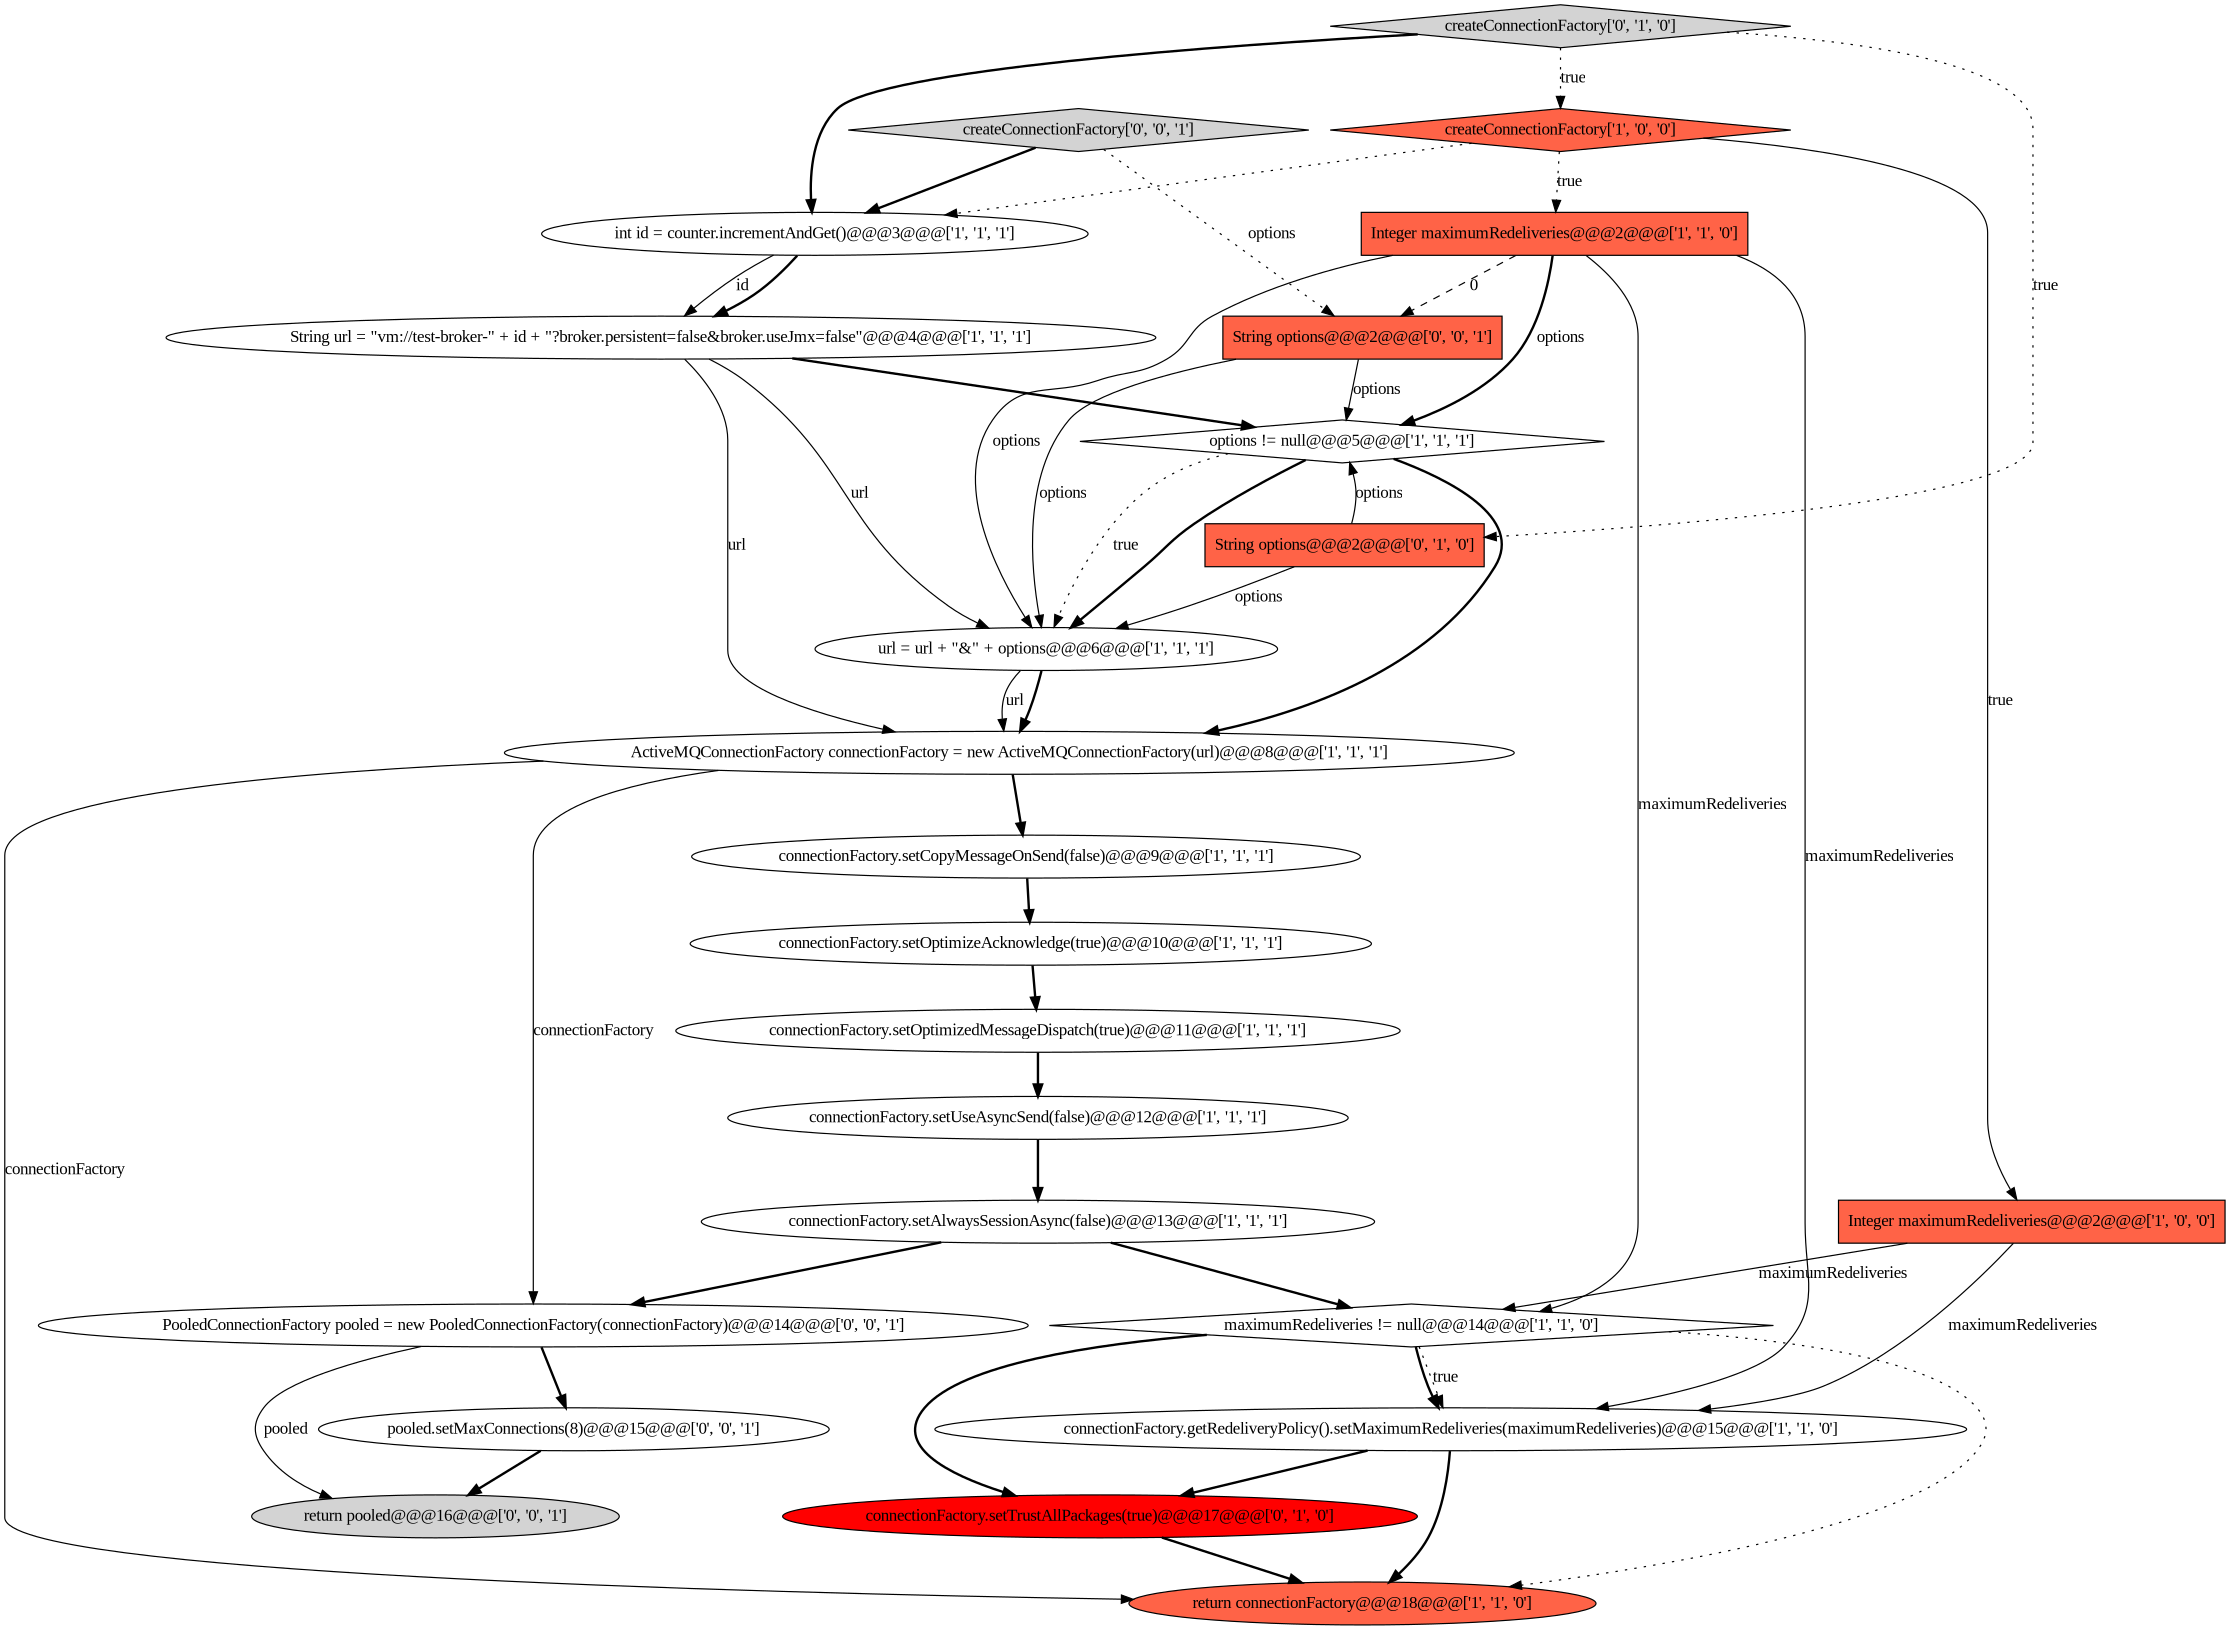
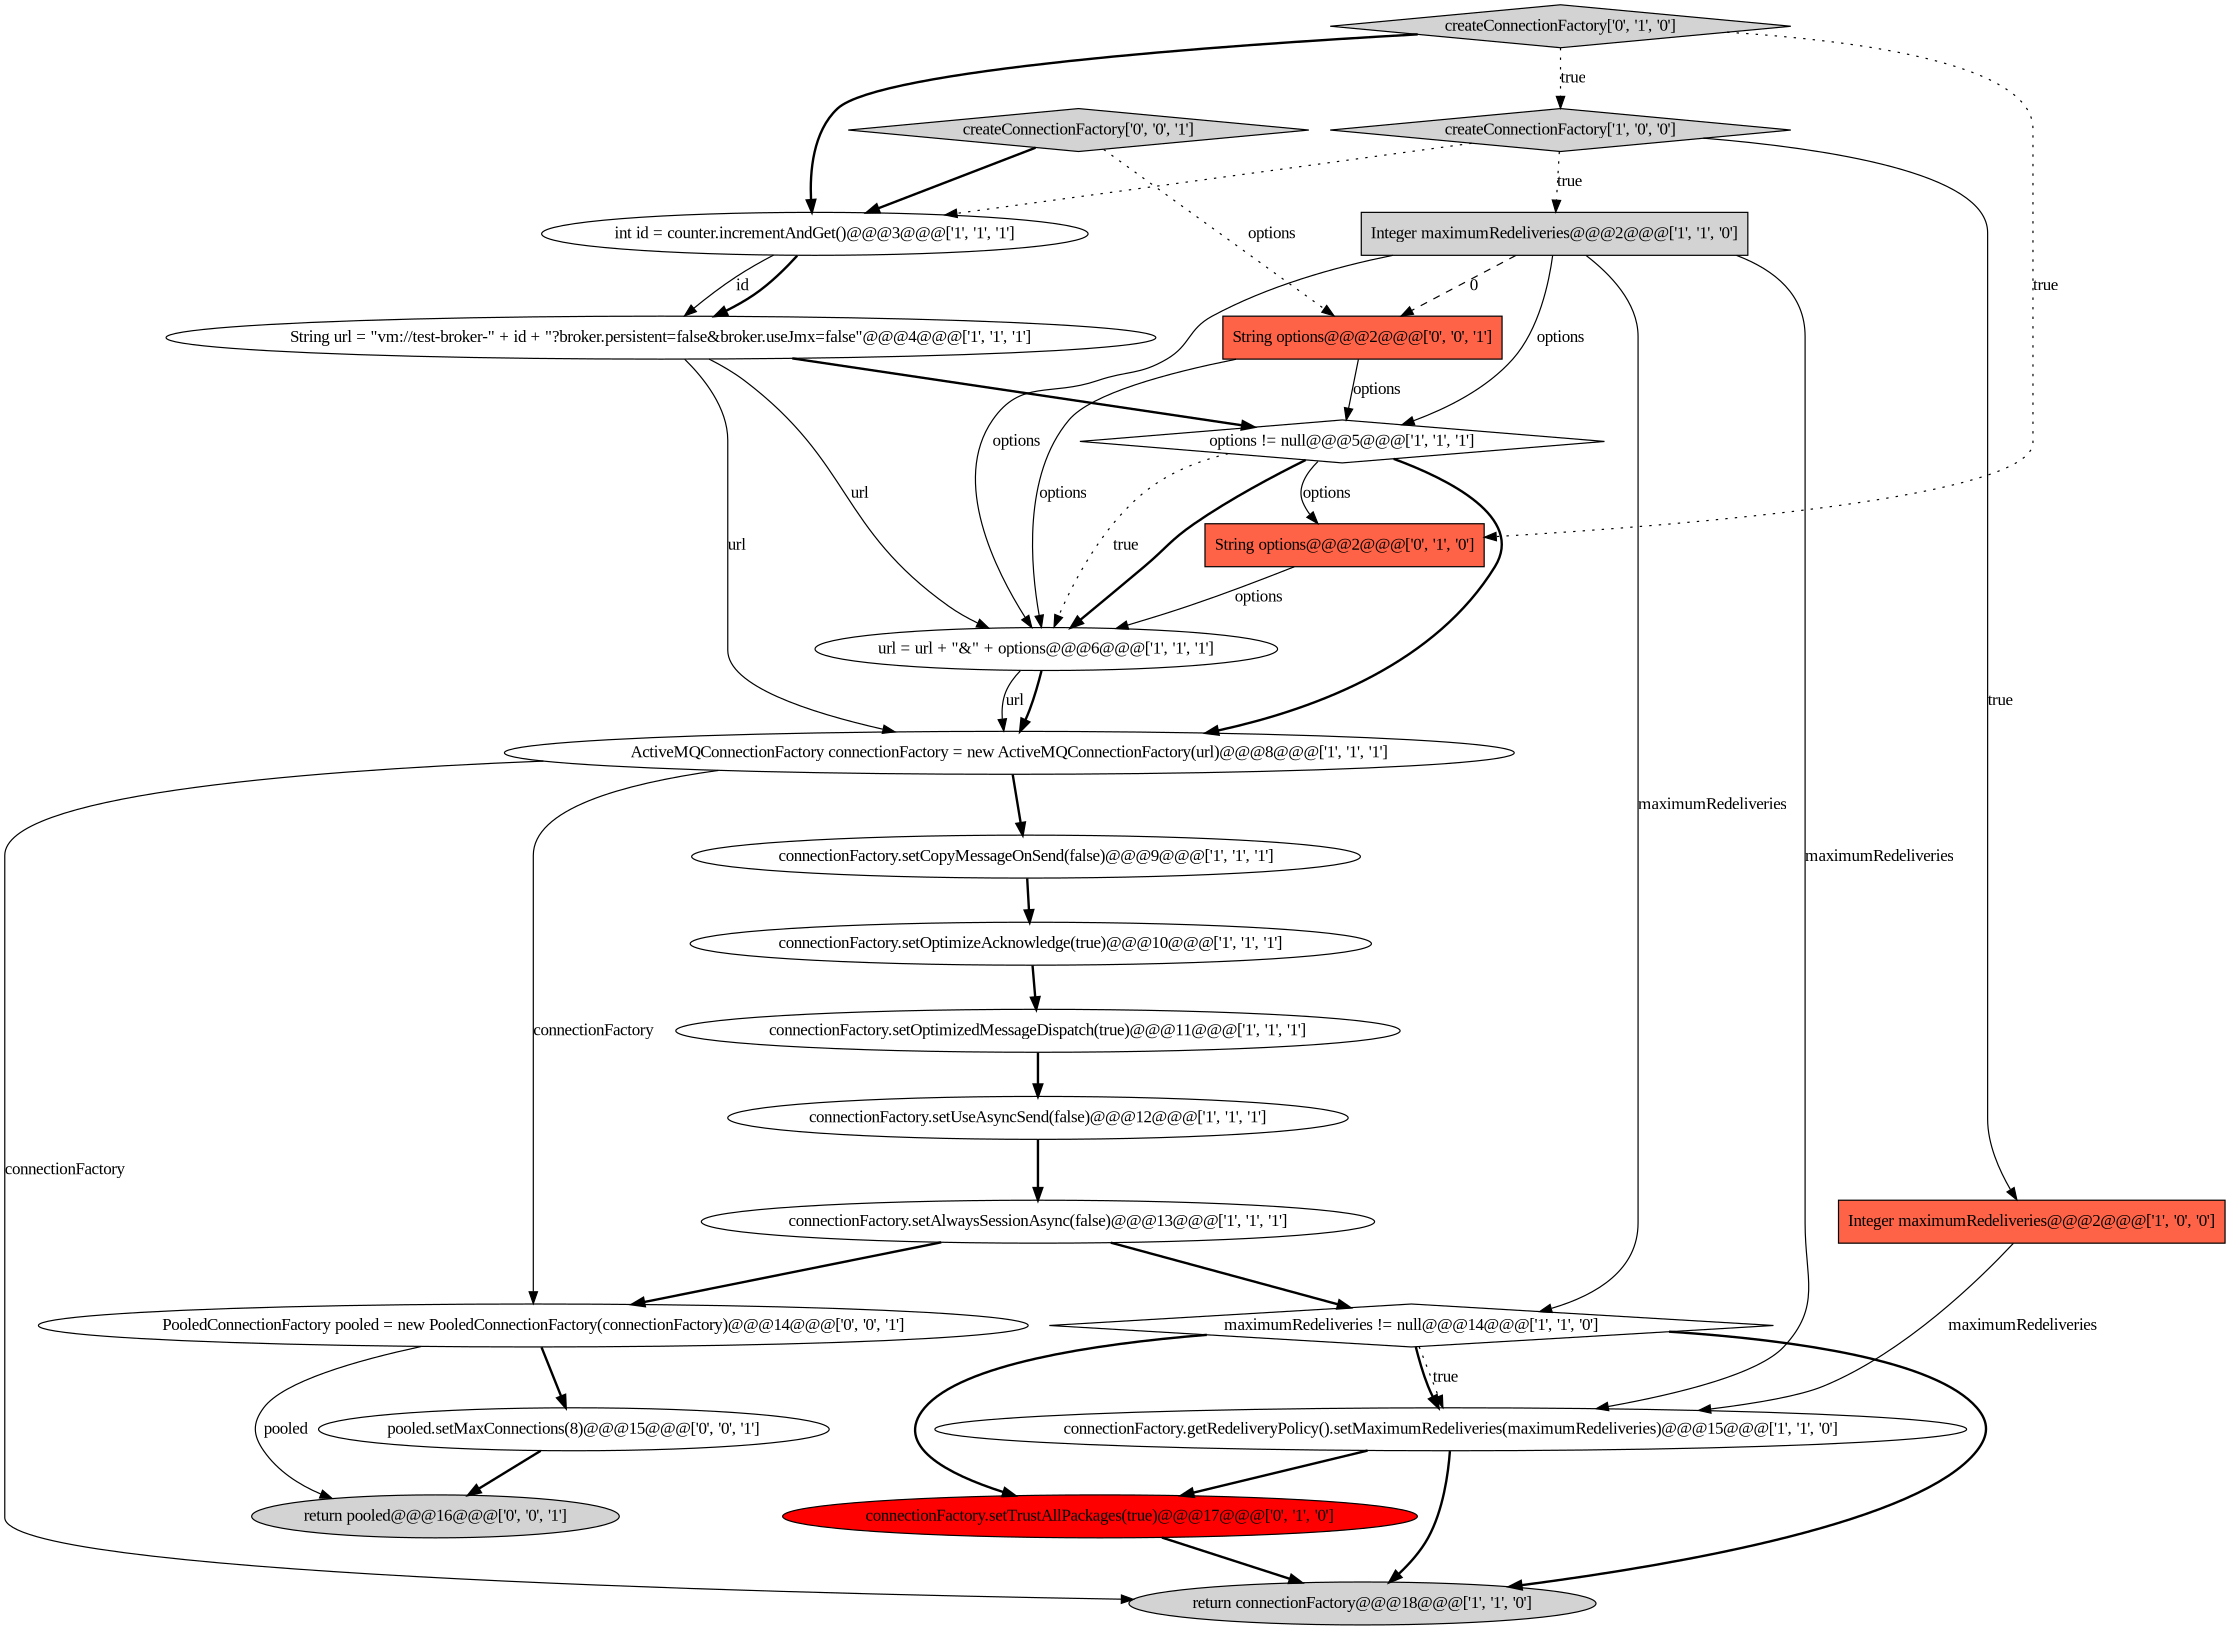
(1561, 130) -> (1561, 130)
(1555, 234) -> (1555, 234)
(1511, 361) -> (1511, 361)
(1356, 499) -> (1302, 486)
(1711, 1275) -> none
(1933, 1484) -> (1933, 1484)
(1362, 1603) -> (1362, 1603)
